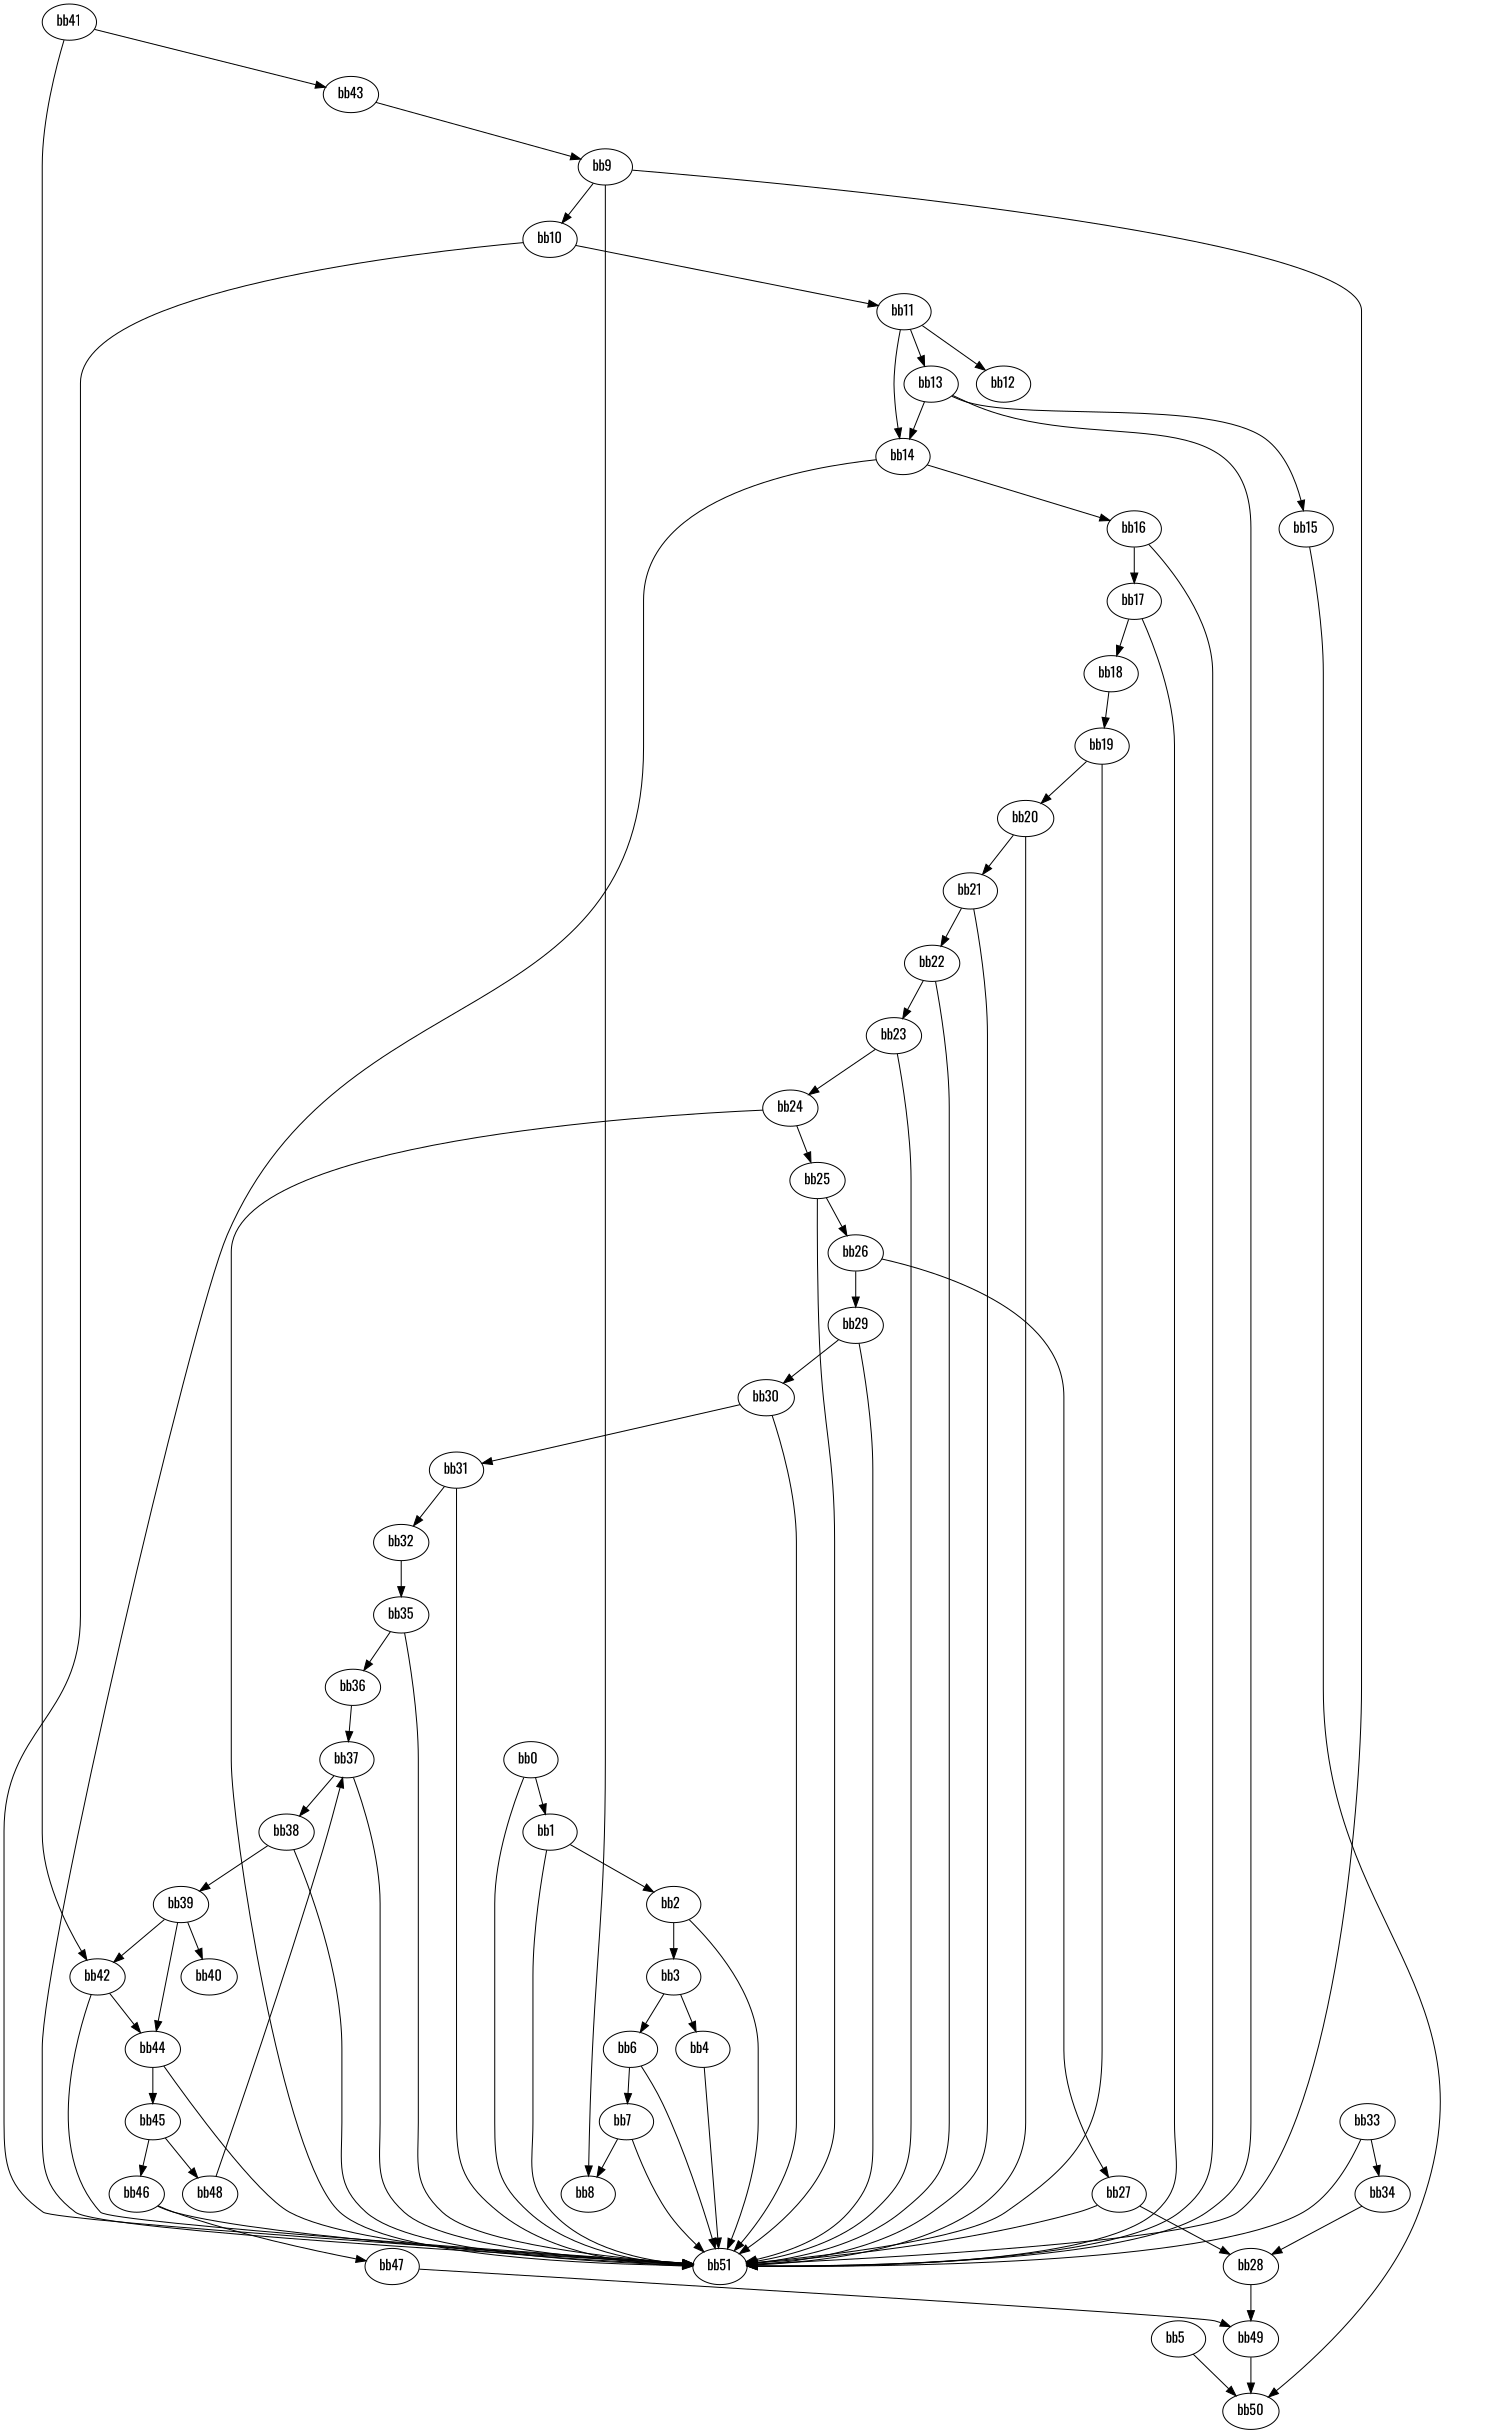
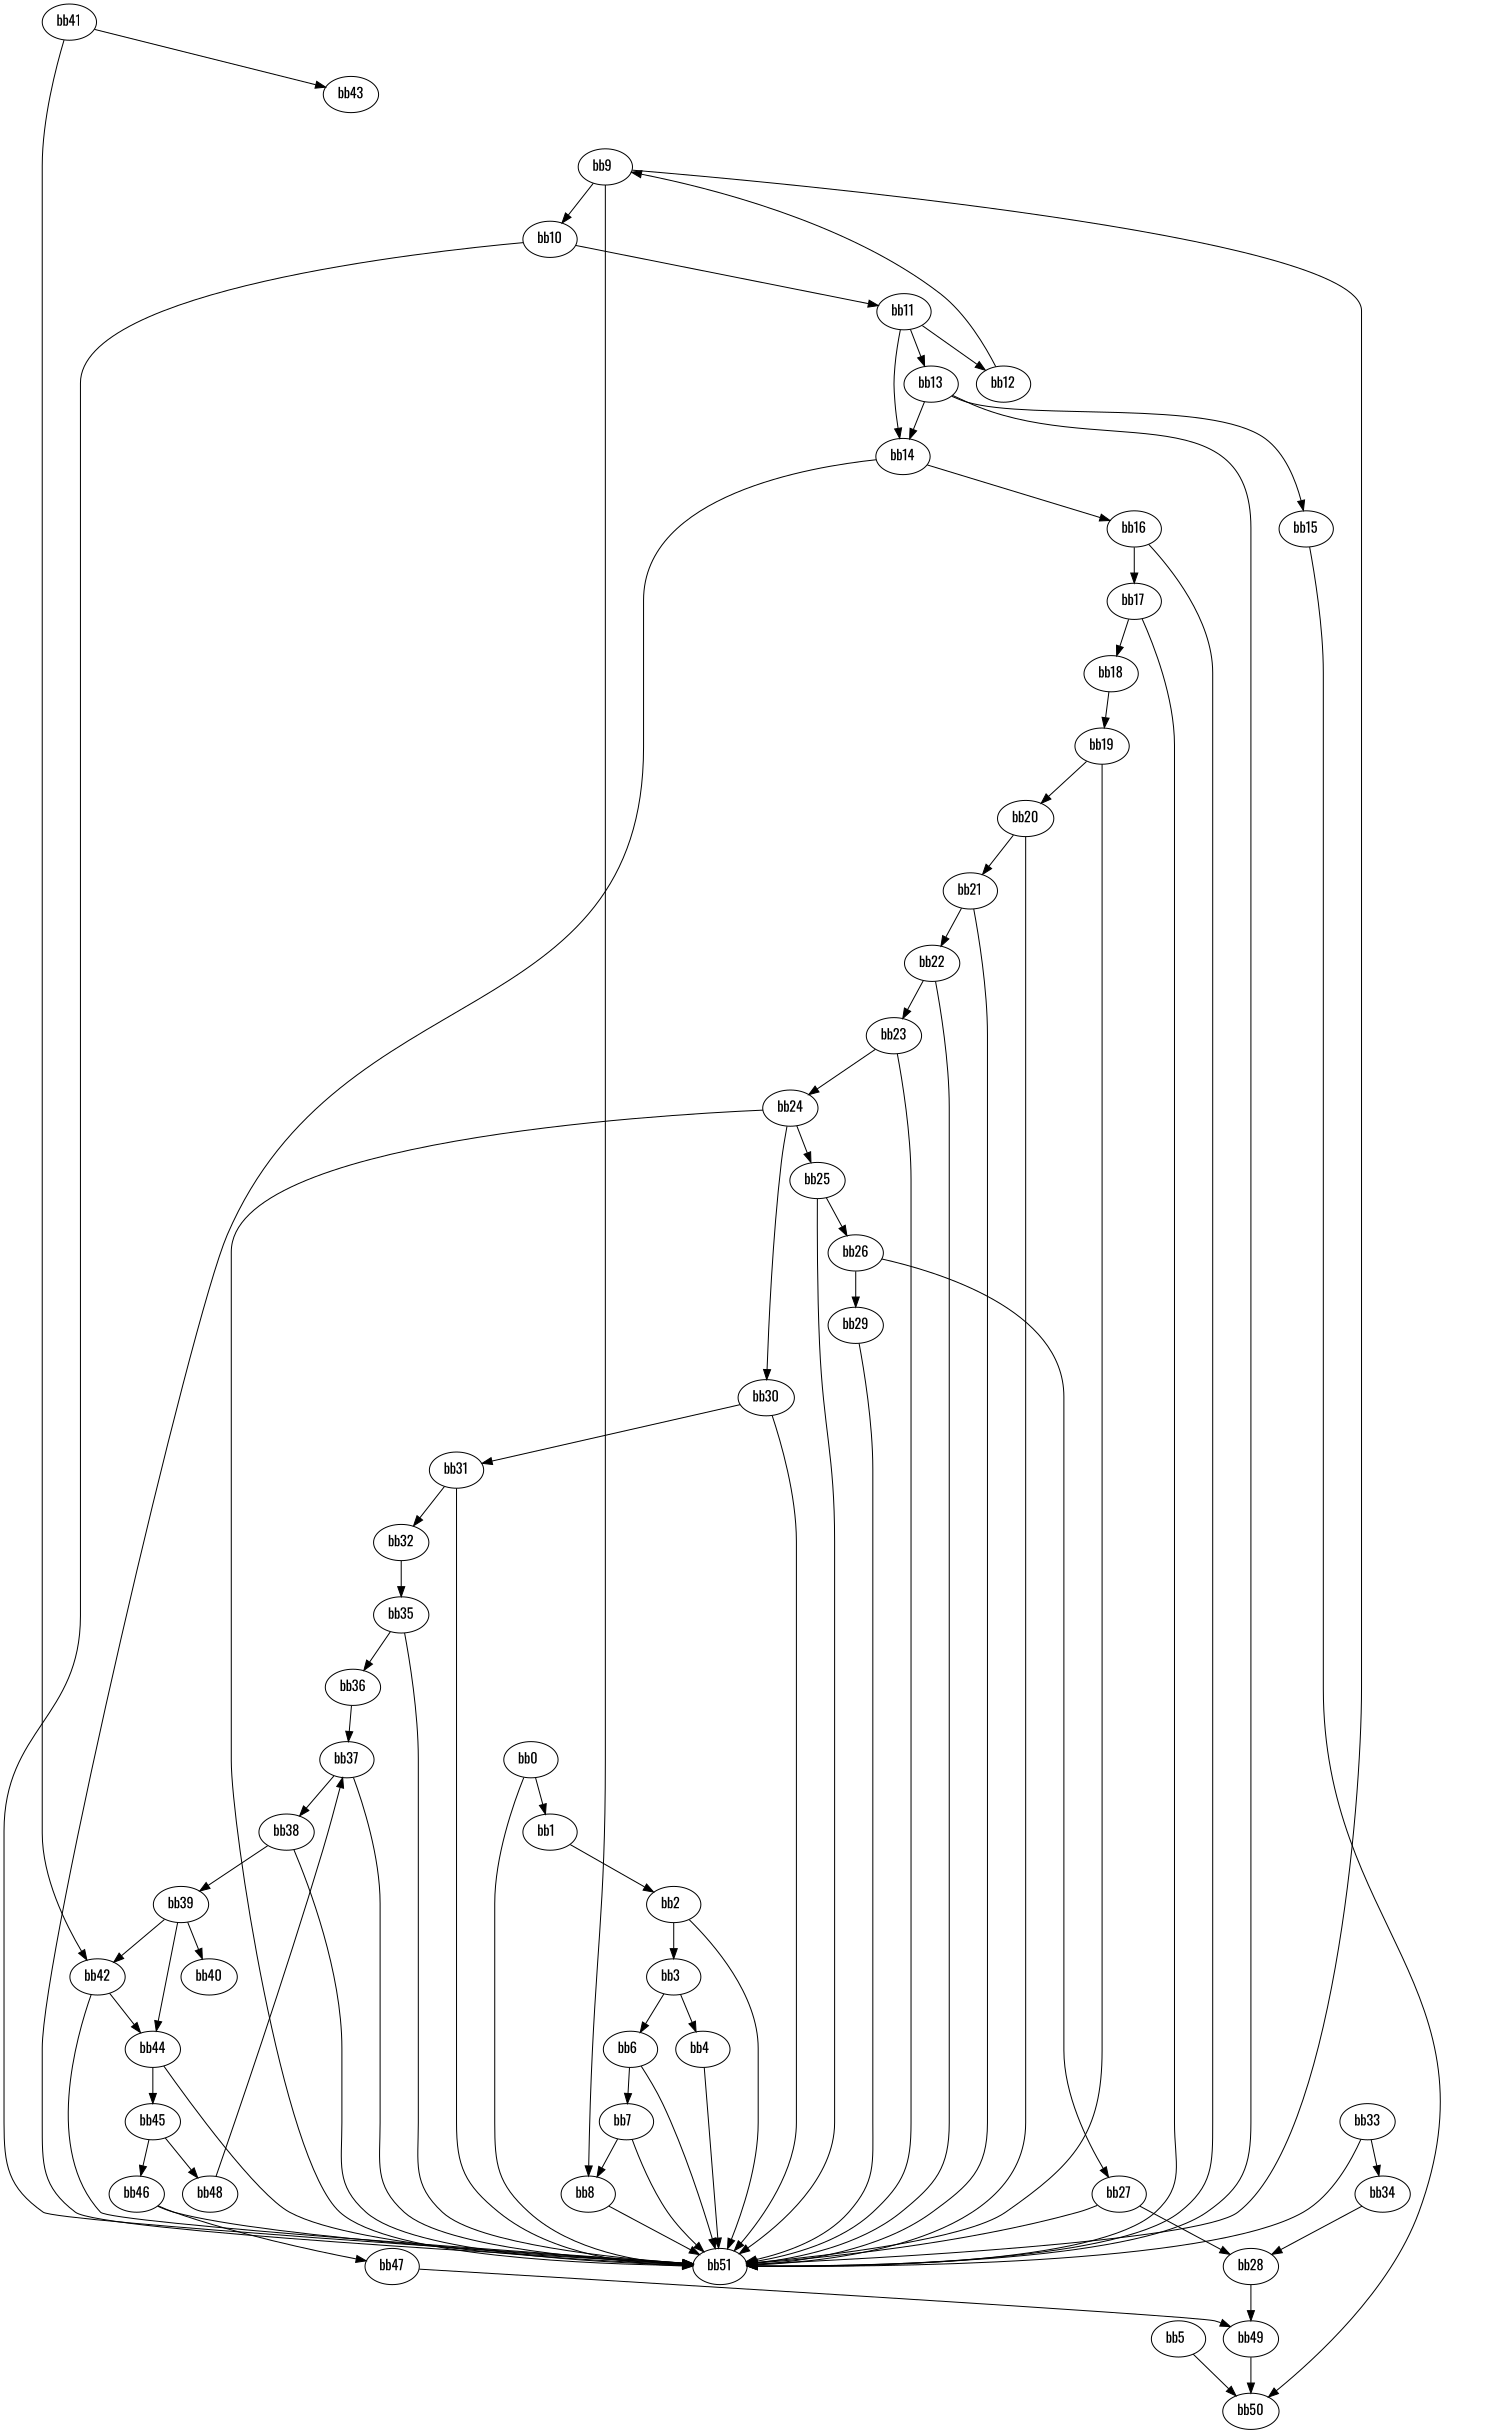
(473, 129) -> (840, 236)
(814, 1359) -> (774, 1248)
(533, 2105) -> (650, 2228)
